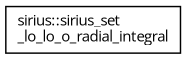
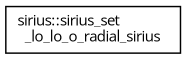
(93, 30) -> (93, 30)
